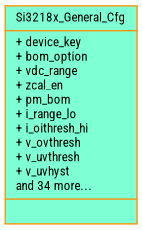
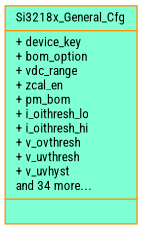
(46, 114) -> (53, 114)
